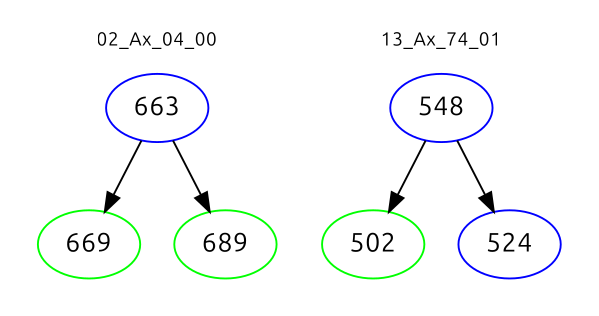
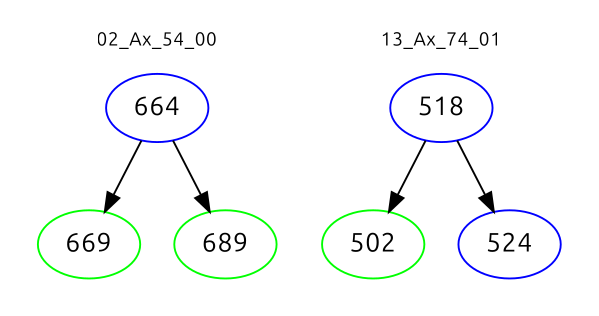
(157, 41) -> (157, 41)
(157, 108) -> (157, 108)
(441, 108) -> (441, 108)
